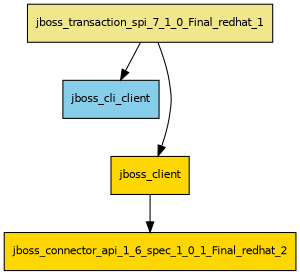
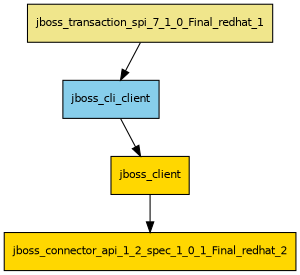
(171, 94) -> (128, 133)
(150, 252) -> (150, 252)
